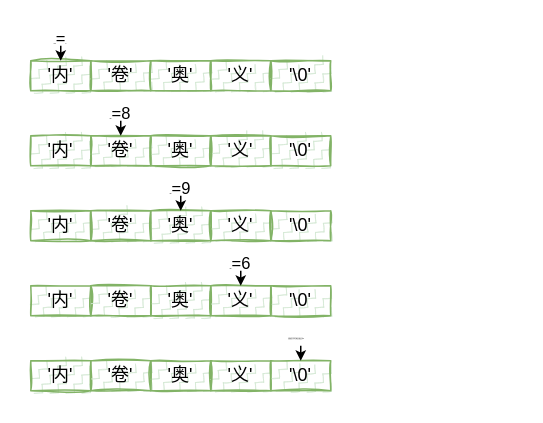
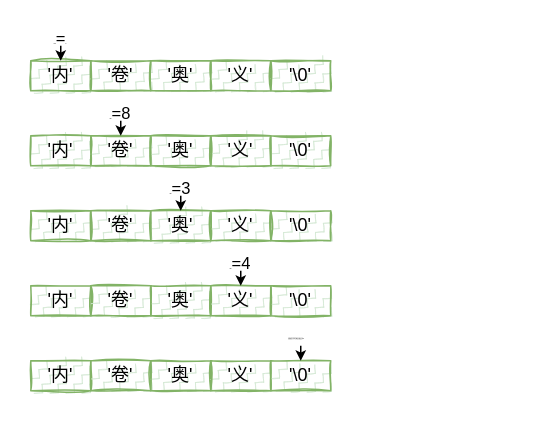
(181, 188) -> (181, 188)
(241, 263) -> (241, 263)
